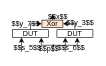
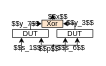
(27, 48) -> (27, 48)
